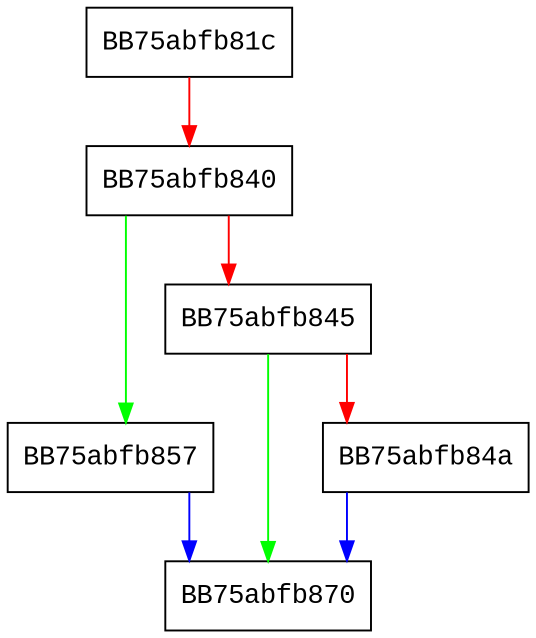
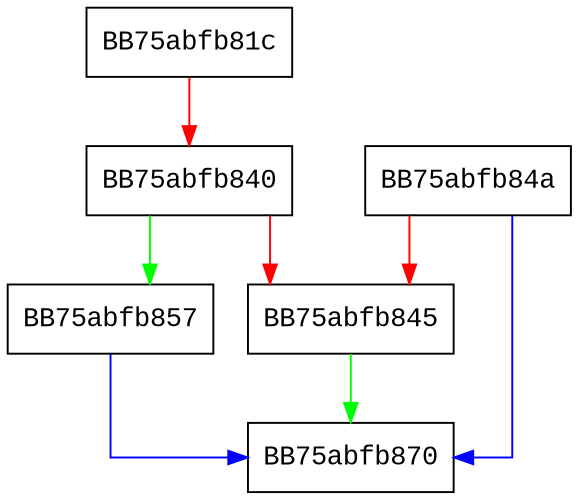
(347, 378) -> (409, 240)
